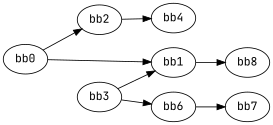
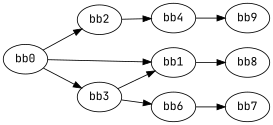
none -> (247, 18)
none -> (59, 76)
